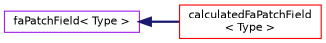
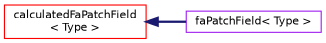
(165, 22) -> (172, 22)
